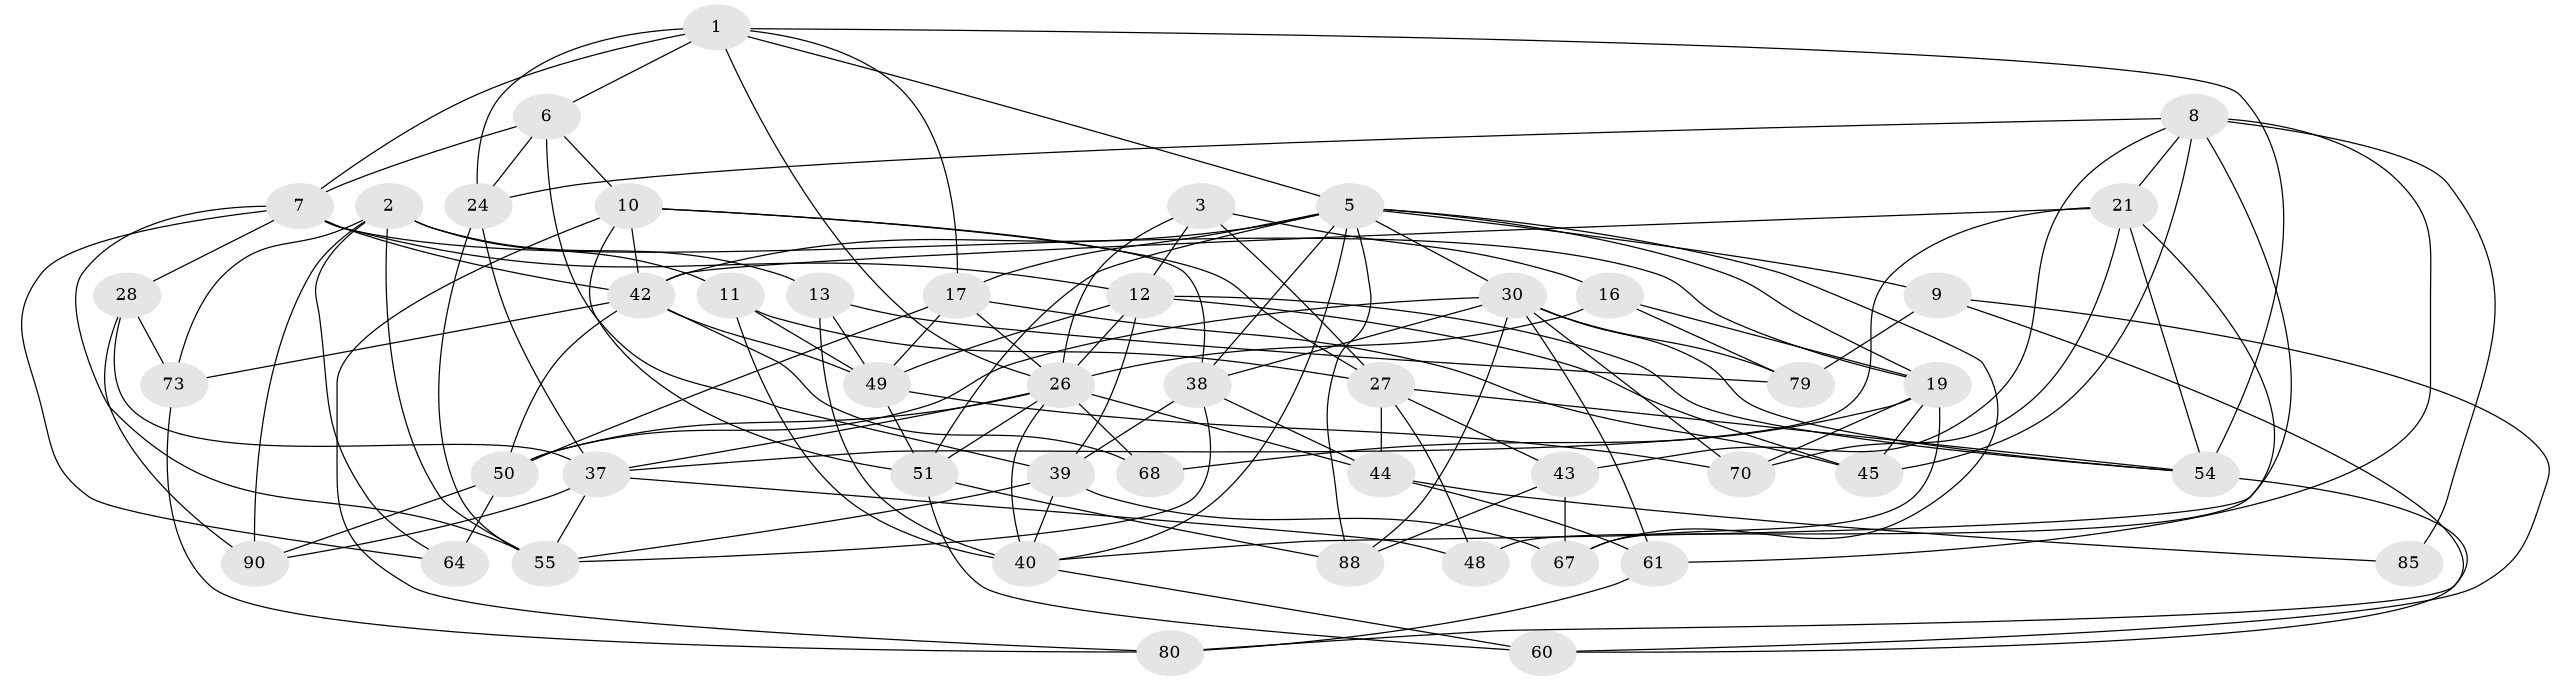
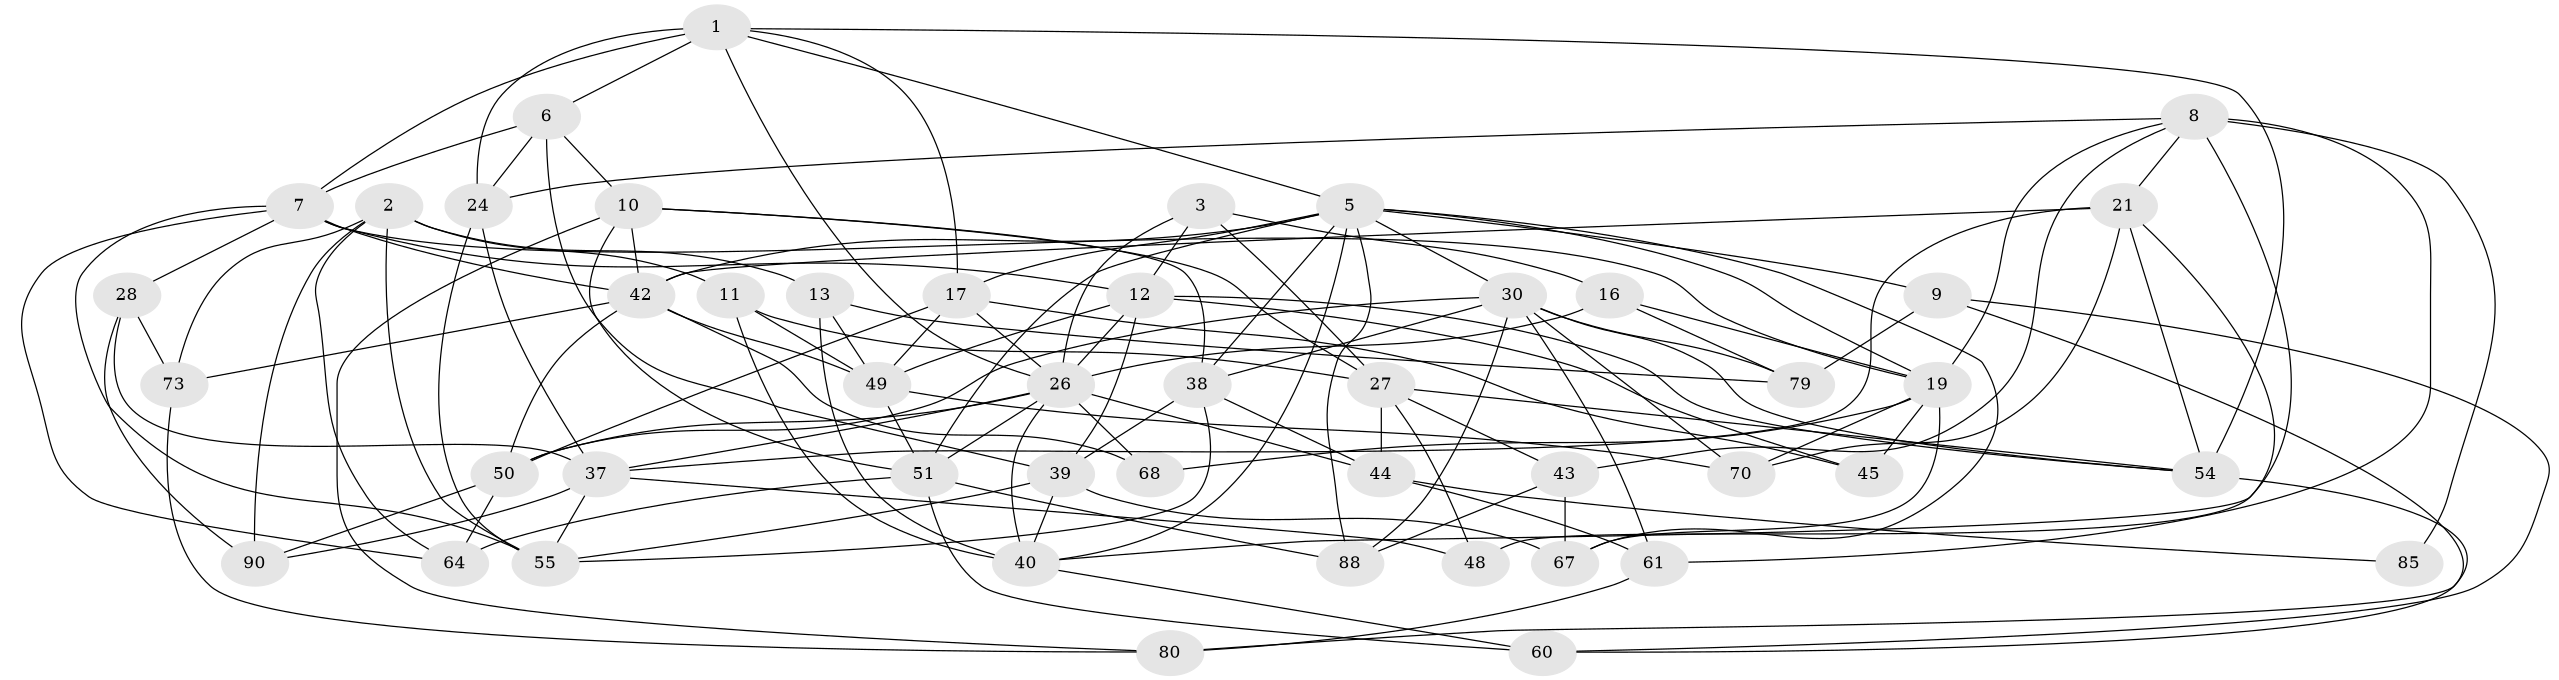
(2112, 349) -> (2022, 200)
none -> (683, 501)
